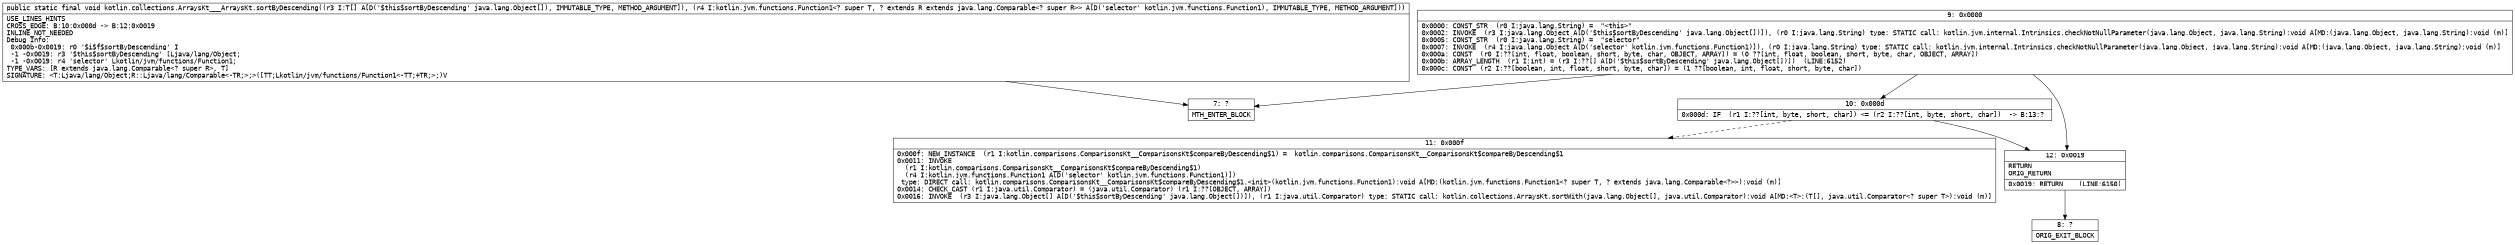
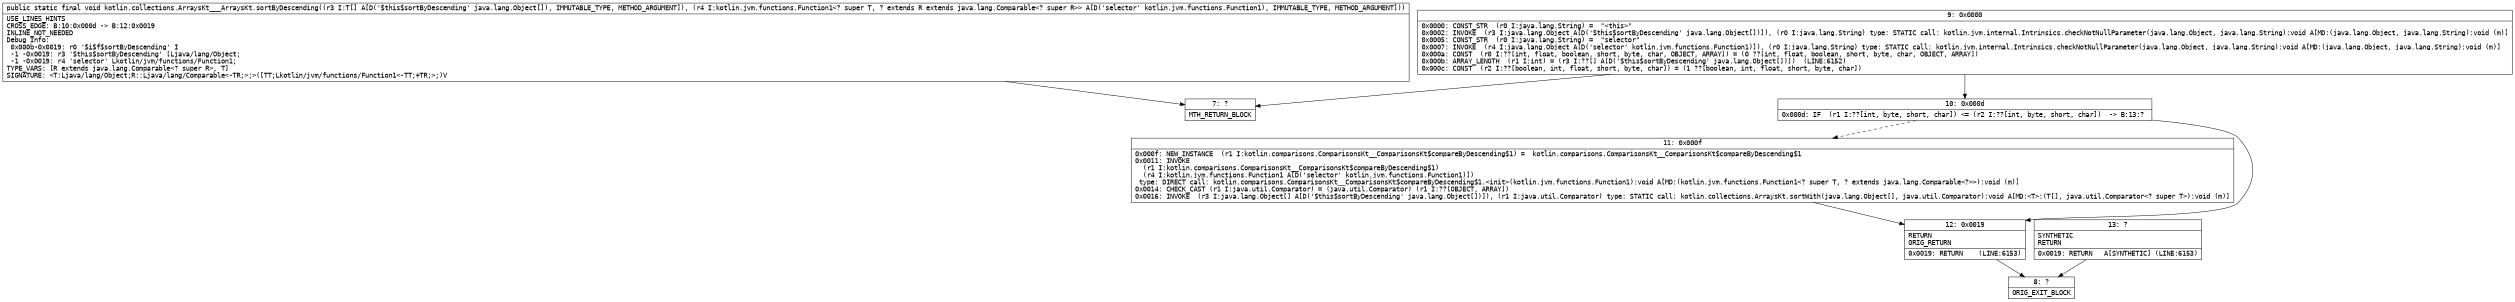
(2060, 105) -> (1856, 213)
(1221, 115) -> (1220, 115)
(2065, 184) -> (1965, 254)
none -> (2118, 240)
